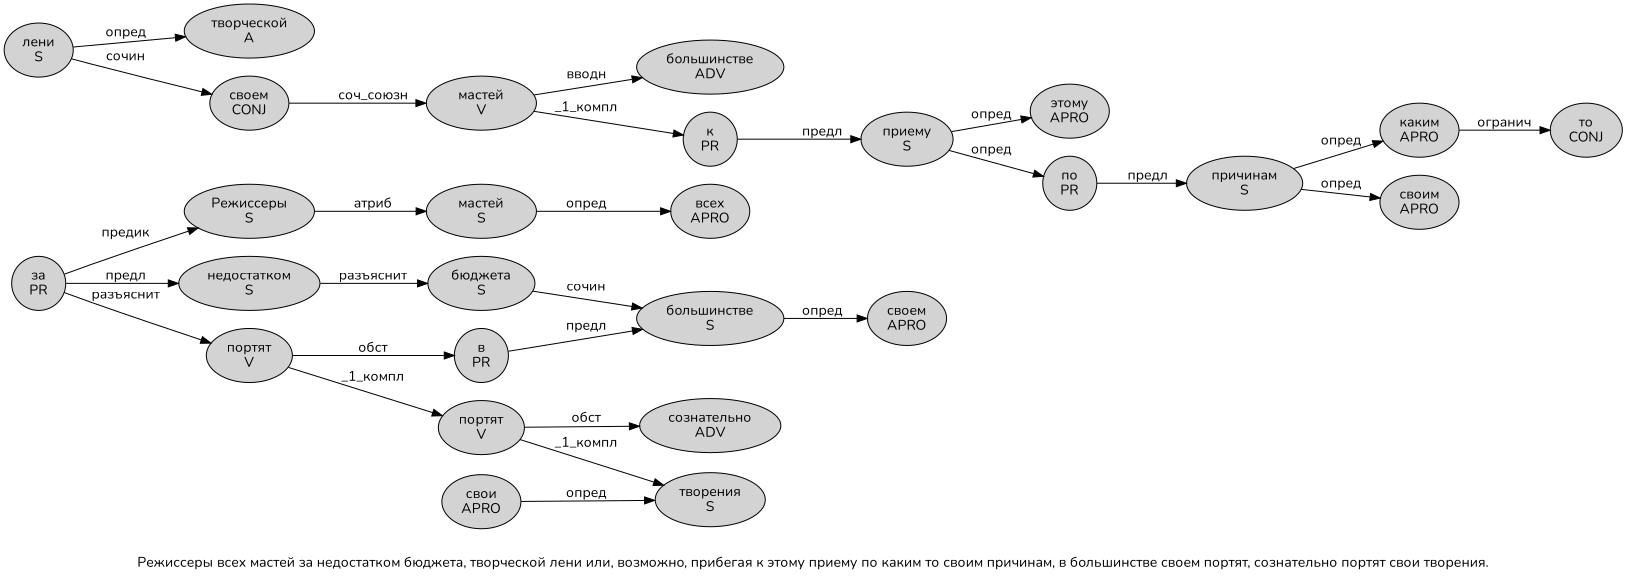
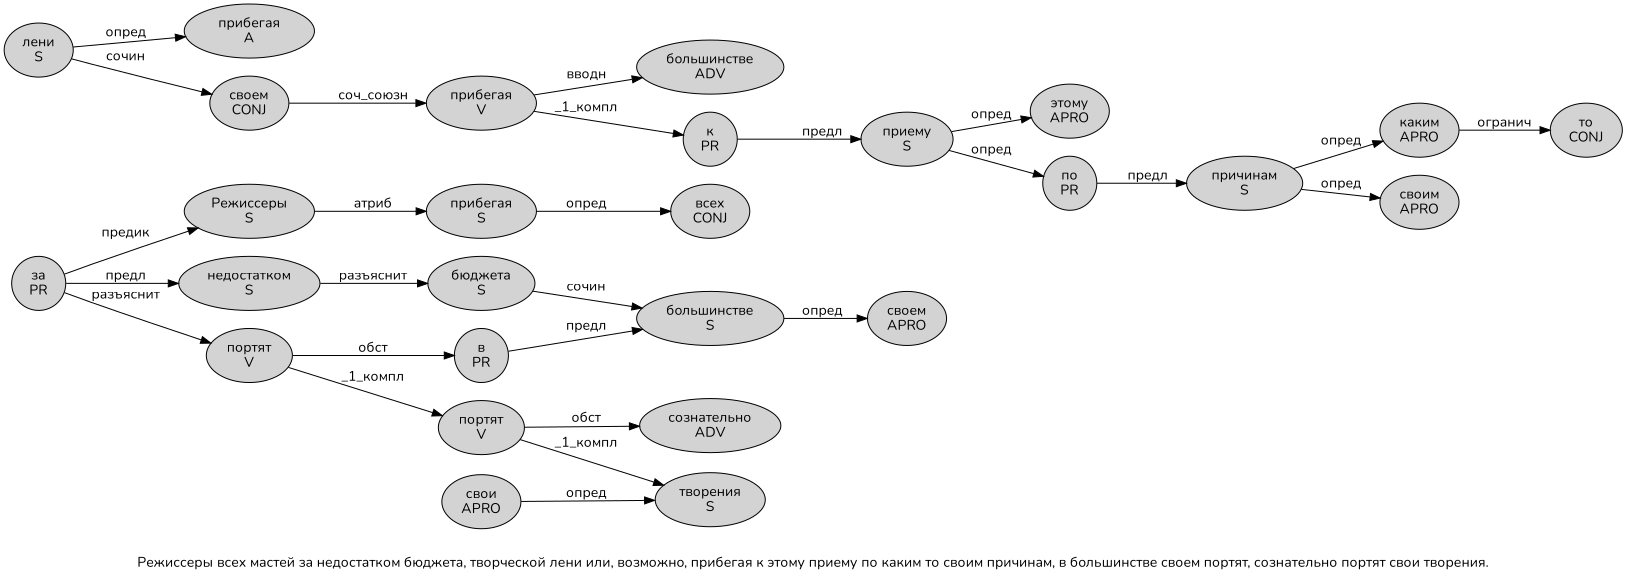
(249, 31) -> (249, 31)
(481, 103) -> (481, 103)
(481, 211) -> (481, 211)
(710, 211) -> (710, 211)
